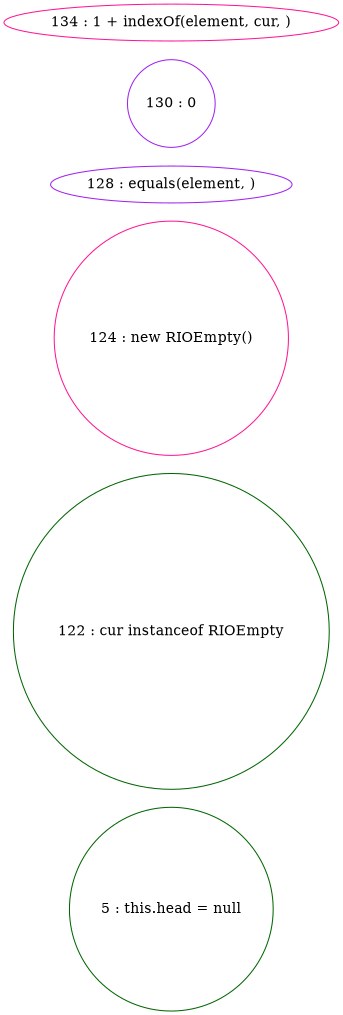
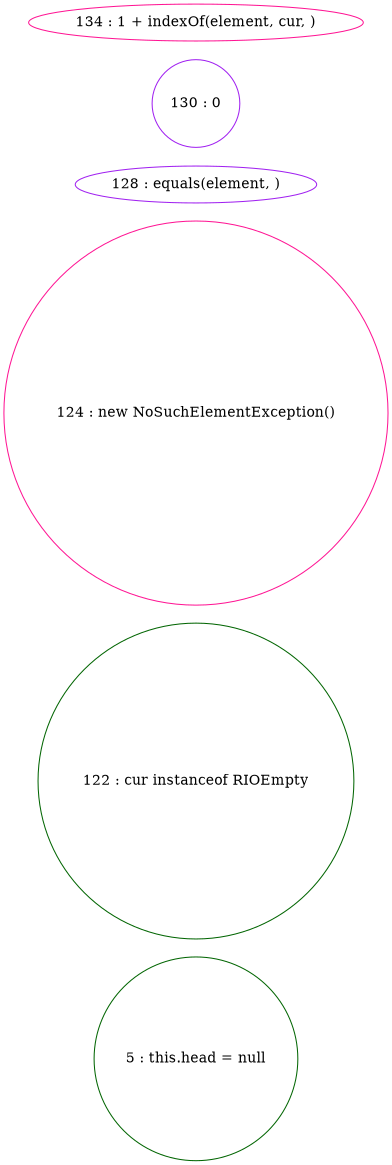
(171, 338) -> (196, 413)
